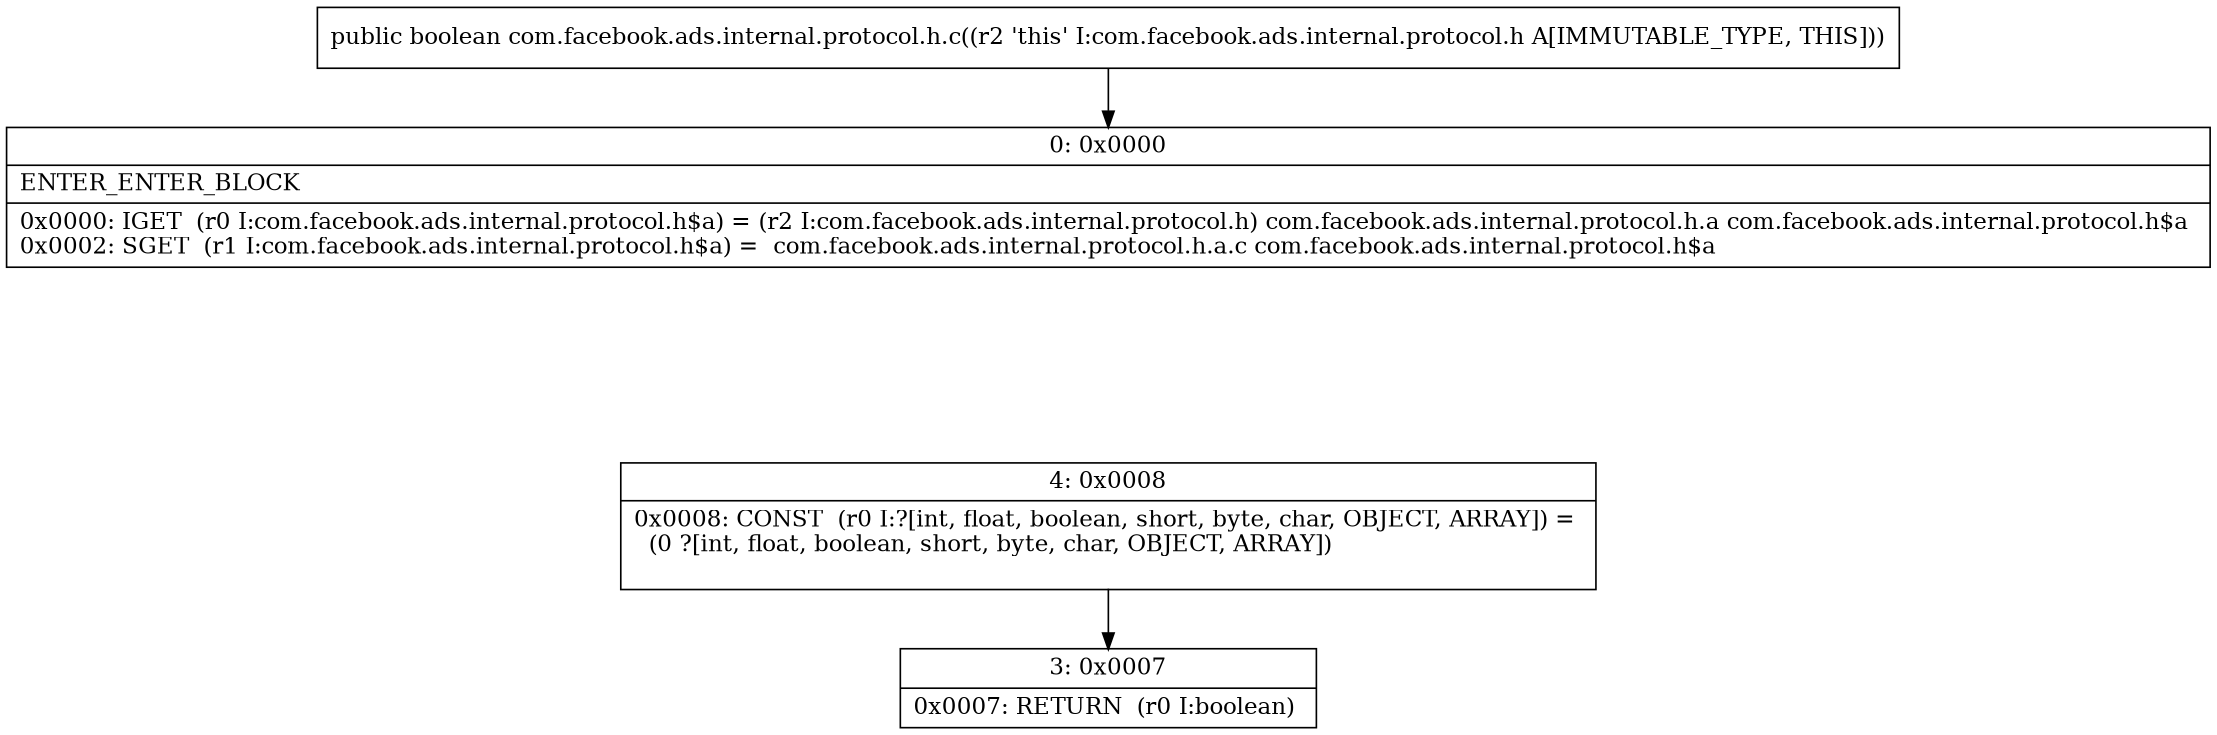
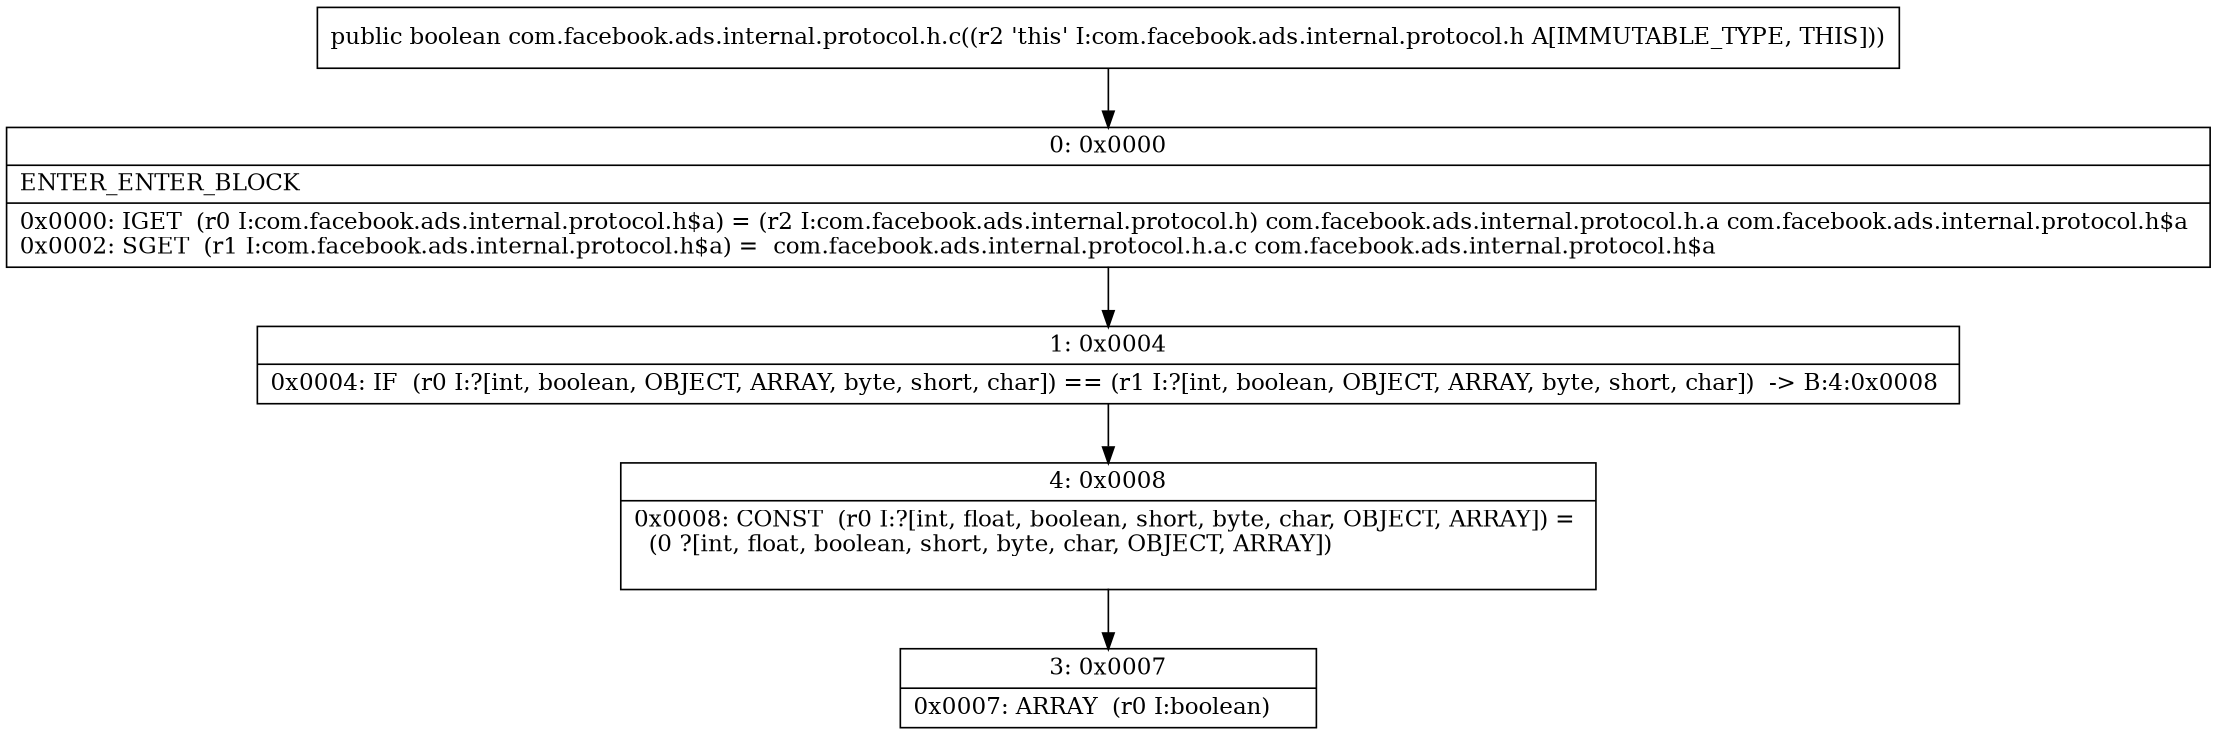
none -> (1108, 365)
(1108, 707) -> (1096, 707)
